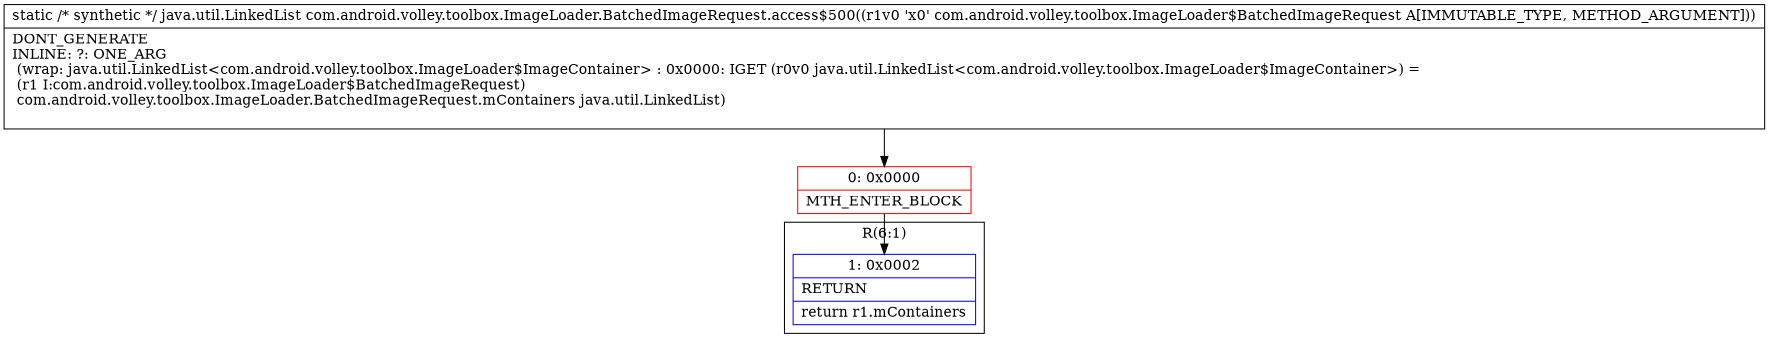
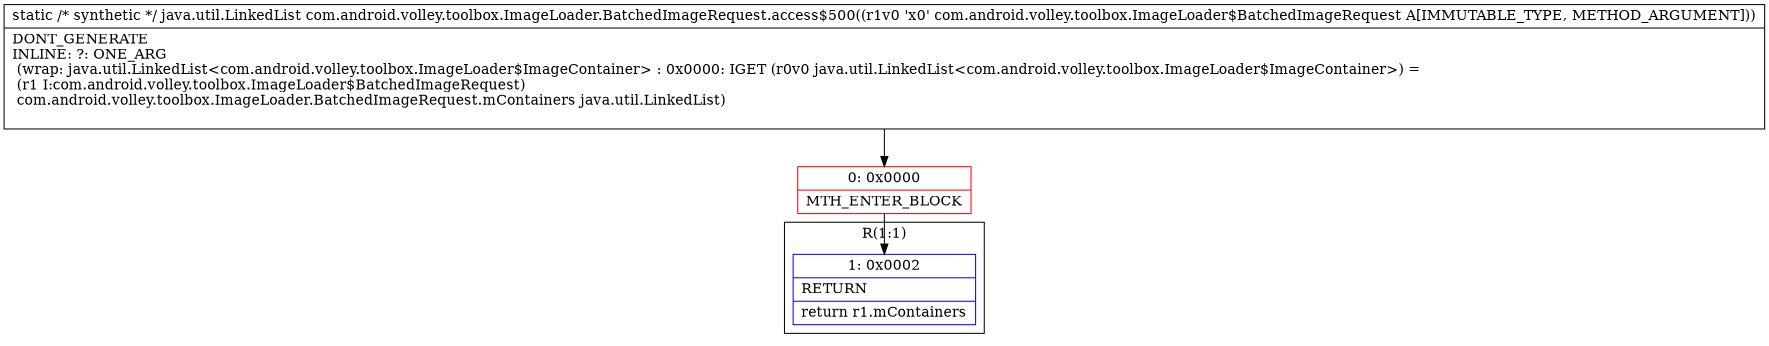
(884, 234) -> (884, 234)
